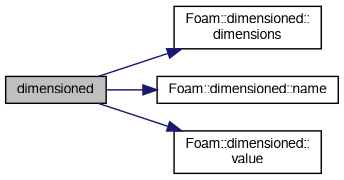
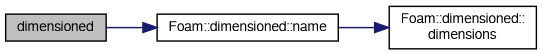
(133, 65) -> (357, 28)
(248, 152) -> none
